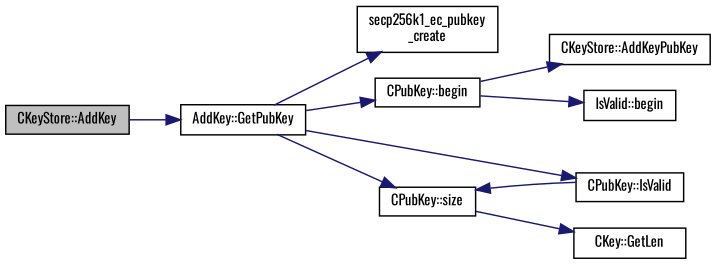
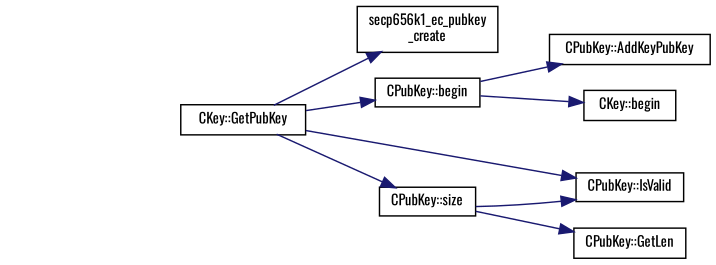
(428, 29) -> (428, 29)
(630, 49) -> (630, 49)
(630, 105) -> (630, 105)
(67, 120) -> none
(243, 120) -> (243, 120)
(533, 184) -> (519, 205)
(630, 243) -> (630, 243)
